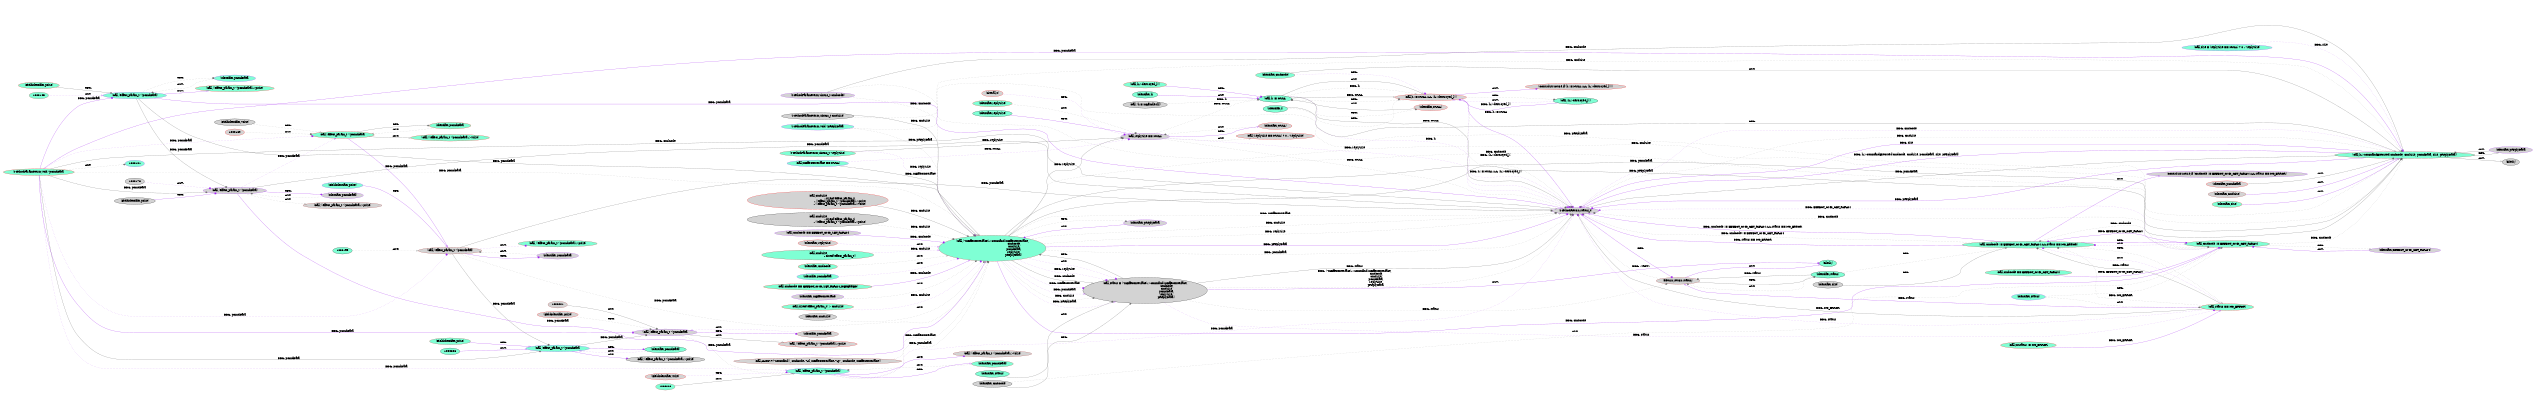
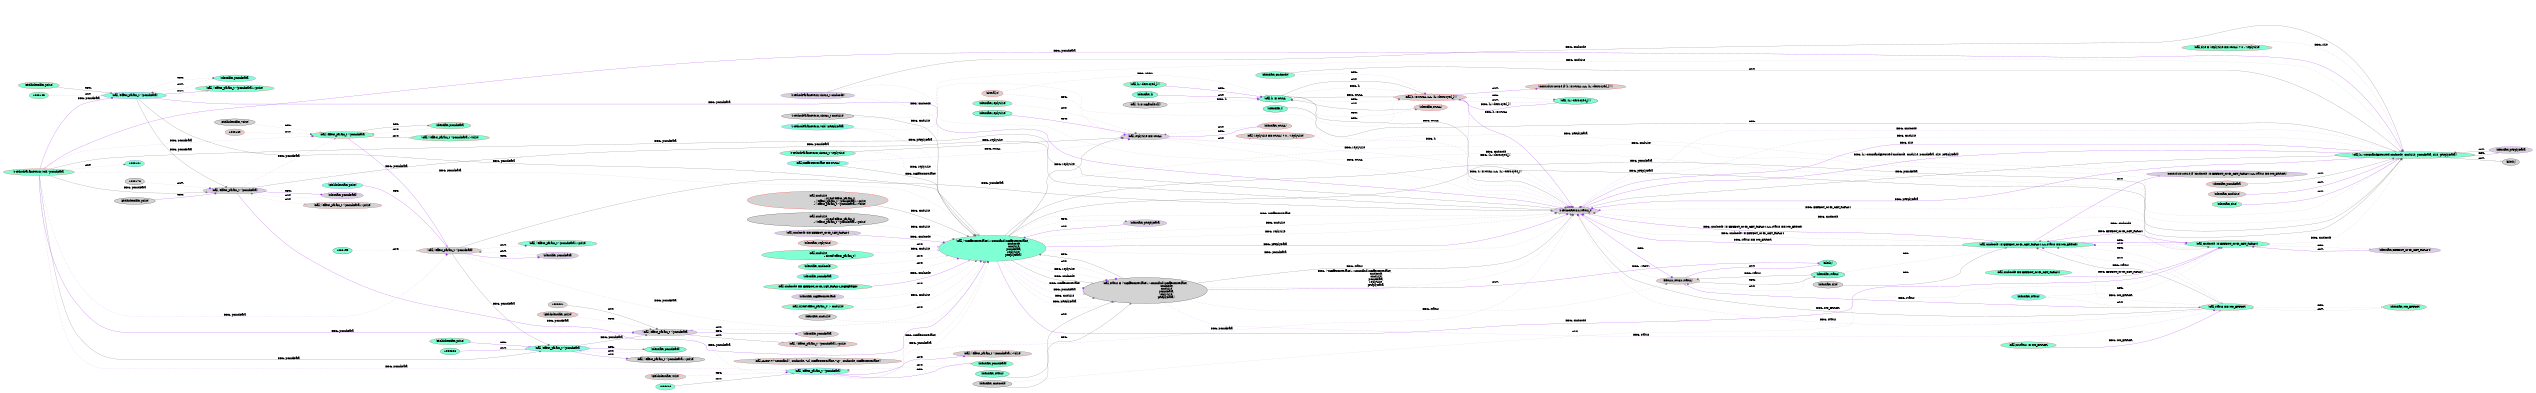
(2227, 48) -> (2227, 48)
(1201, 117) -> (1134, 76)
(665, 141) -> (665, 141)
none -> (2405, 307)
